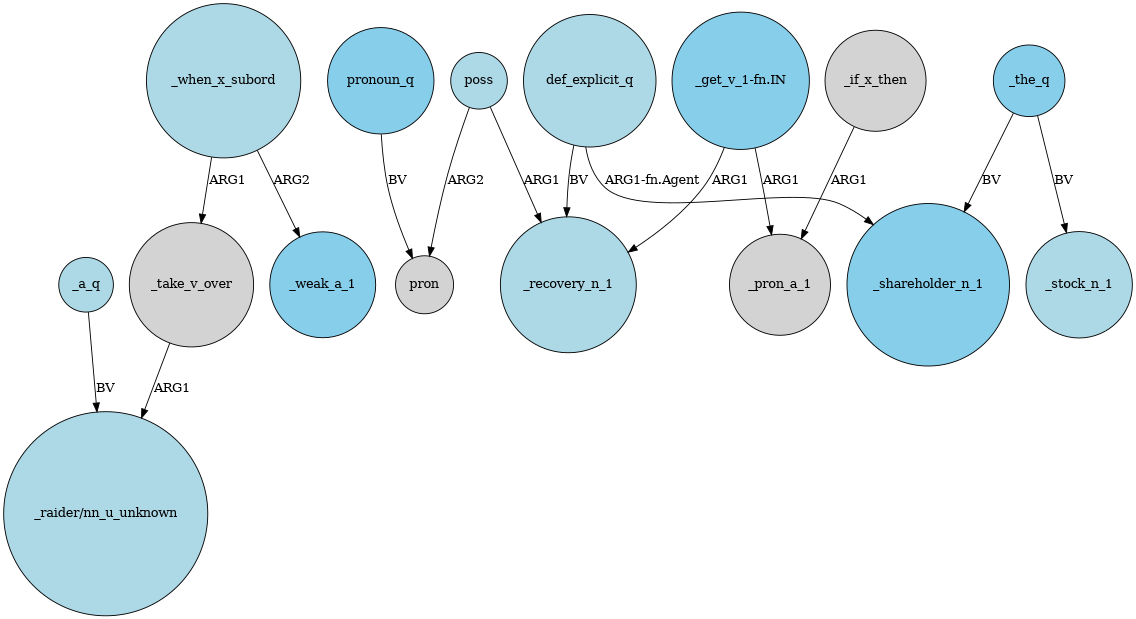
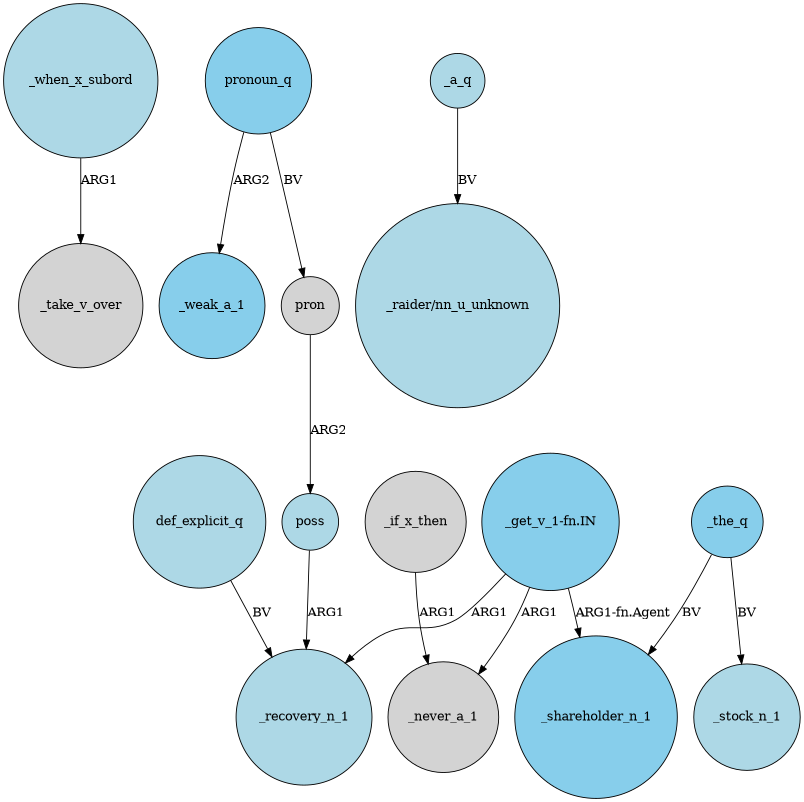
(447, 177) -> (310, 410)
(277, 190) -> (231, 188)
(714, 201) -> (573, 608)
(780, 285) -> (443, 717)
(157, 376) -> none
